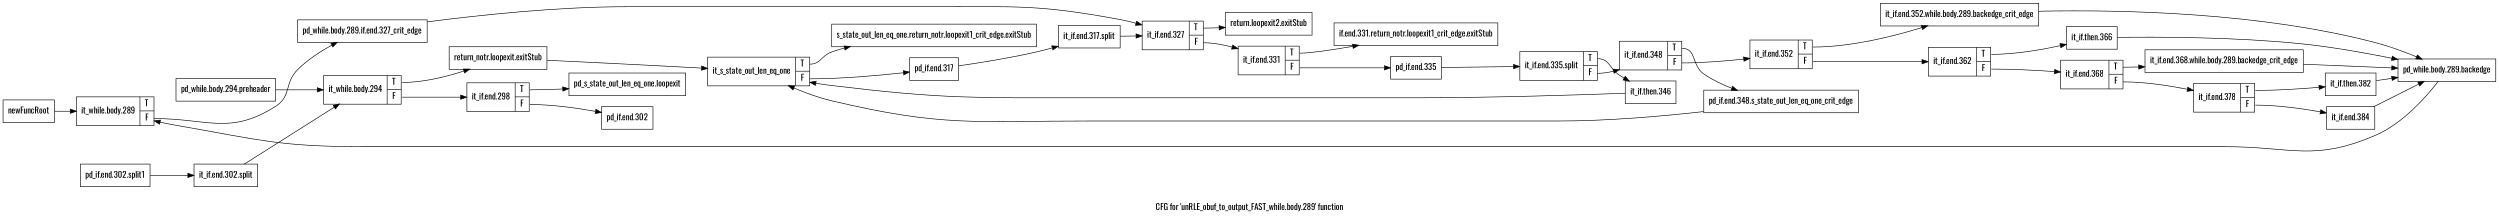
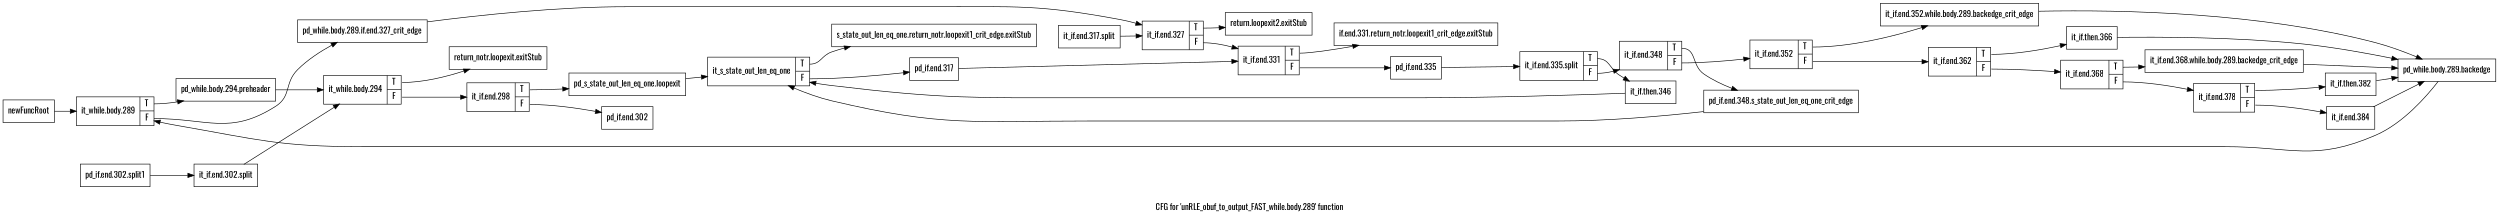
(1006, 58) -> (1095, 65)
(624, 64) -> (694, 78)
none -> (166, 103)
